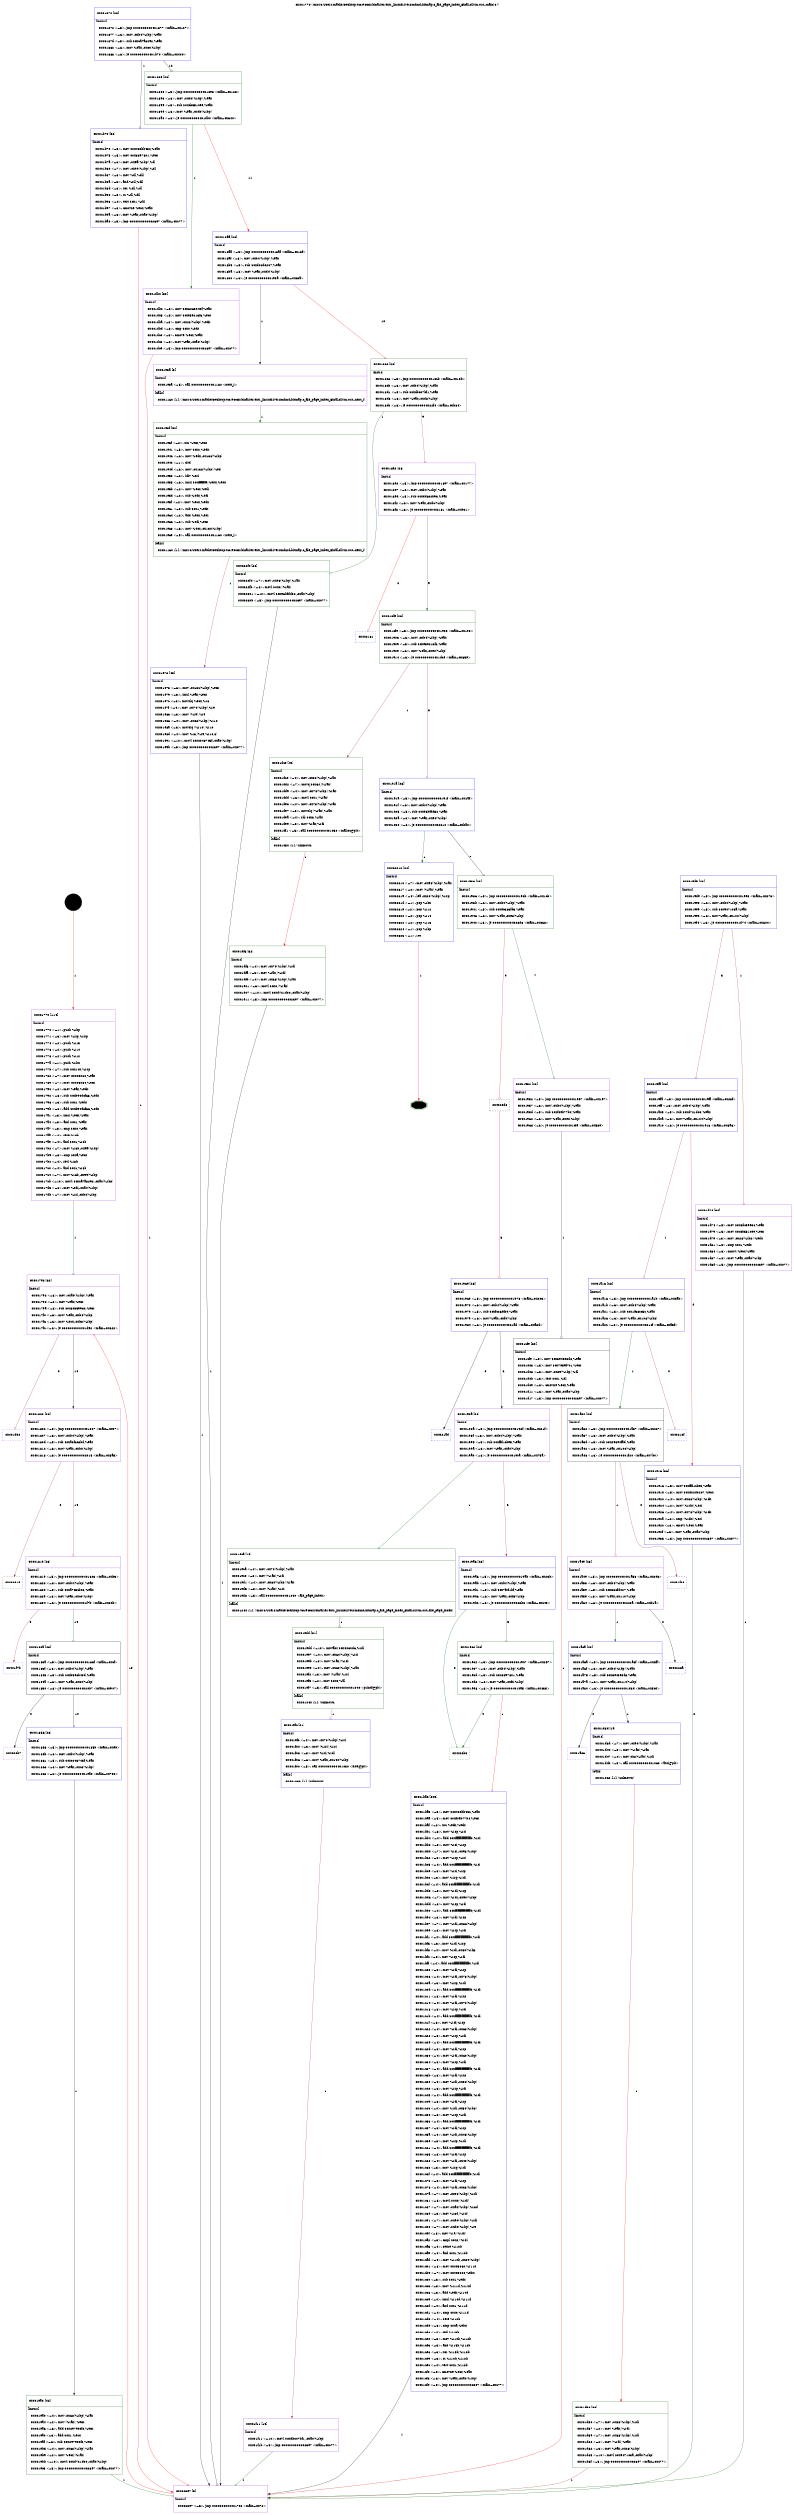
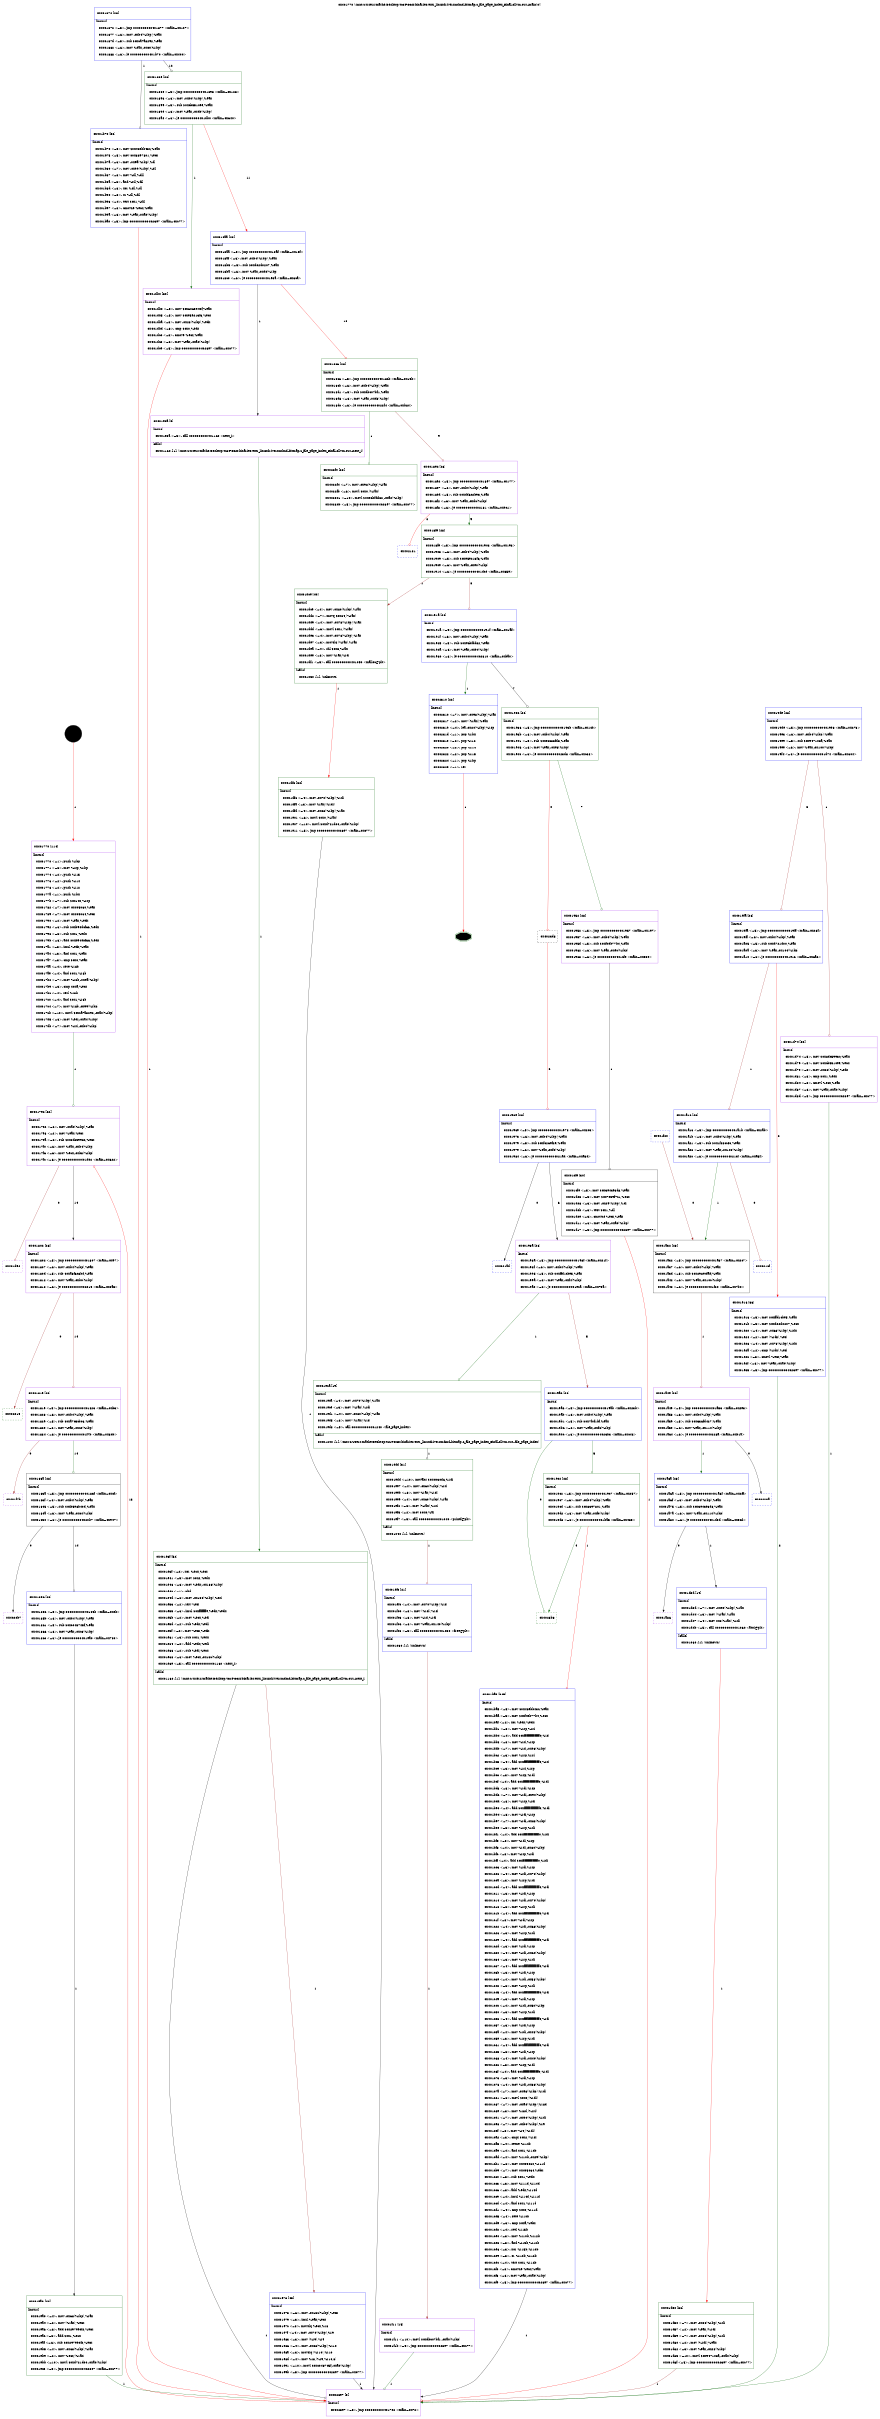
(634, 1531) -> (677, 1190)
(211, 1543) -> (171, 2070)
